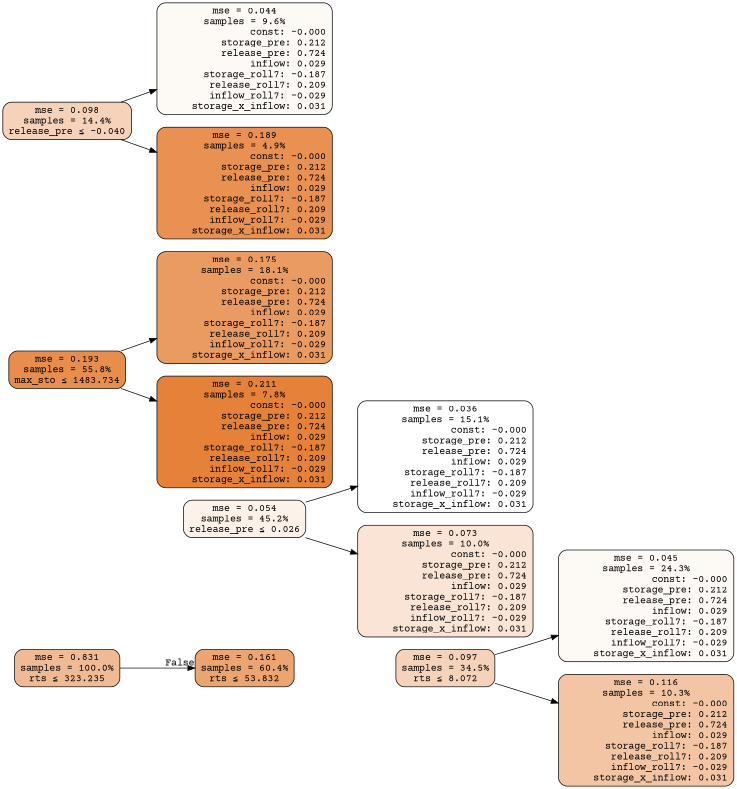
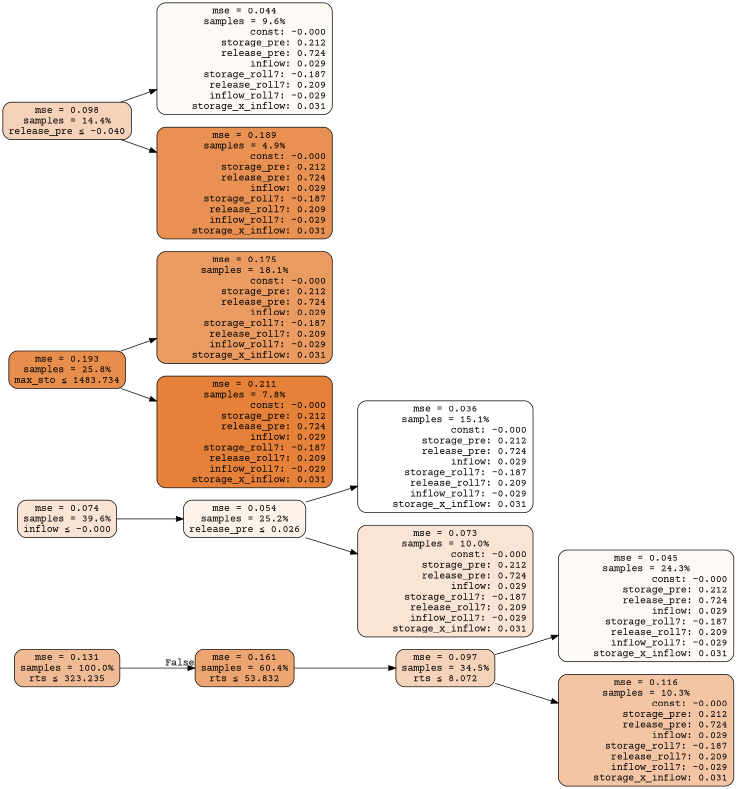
(67, 370) -> (67, 370)
none -> (67, 519)
(245, 519) -> (245, 519)
(67, 668) -> (67, 668)
none -> (341, 668)
